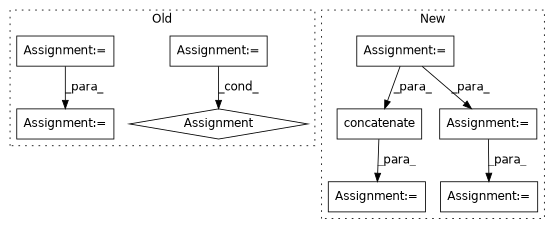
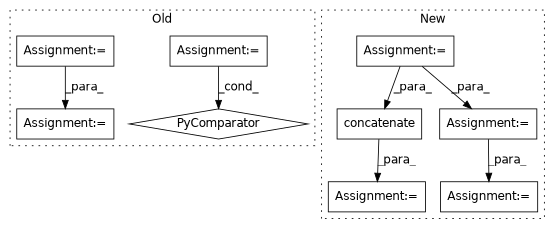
(219, 124) -> (219, 124)
